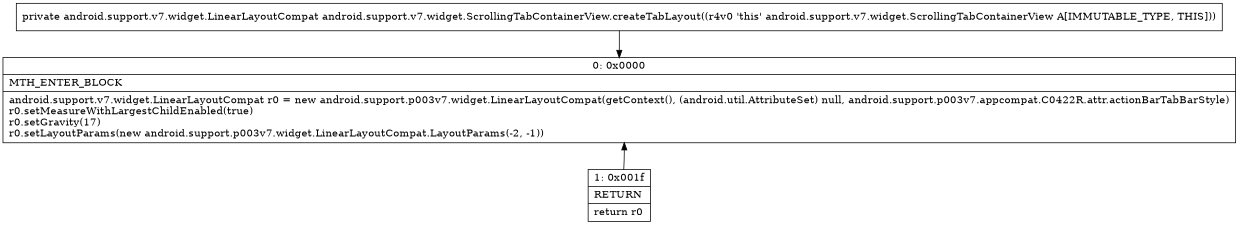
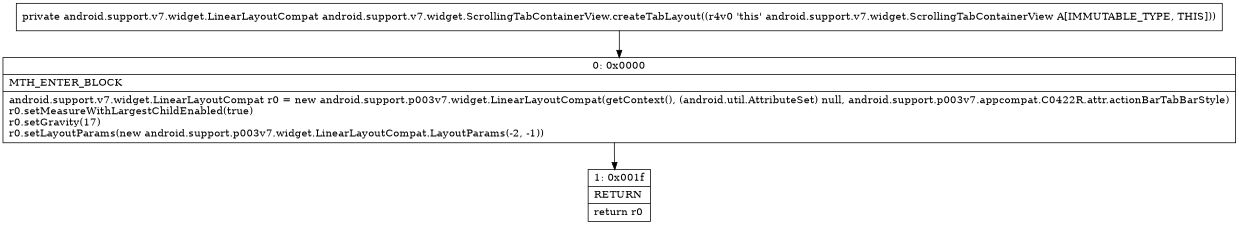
(624, 160) -> (614, 152)
